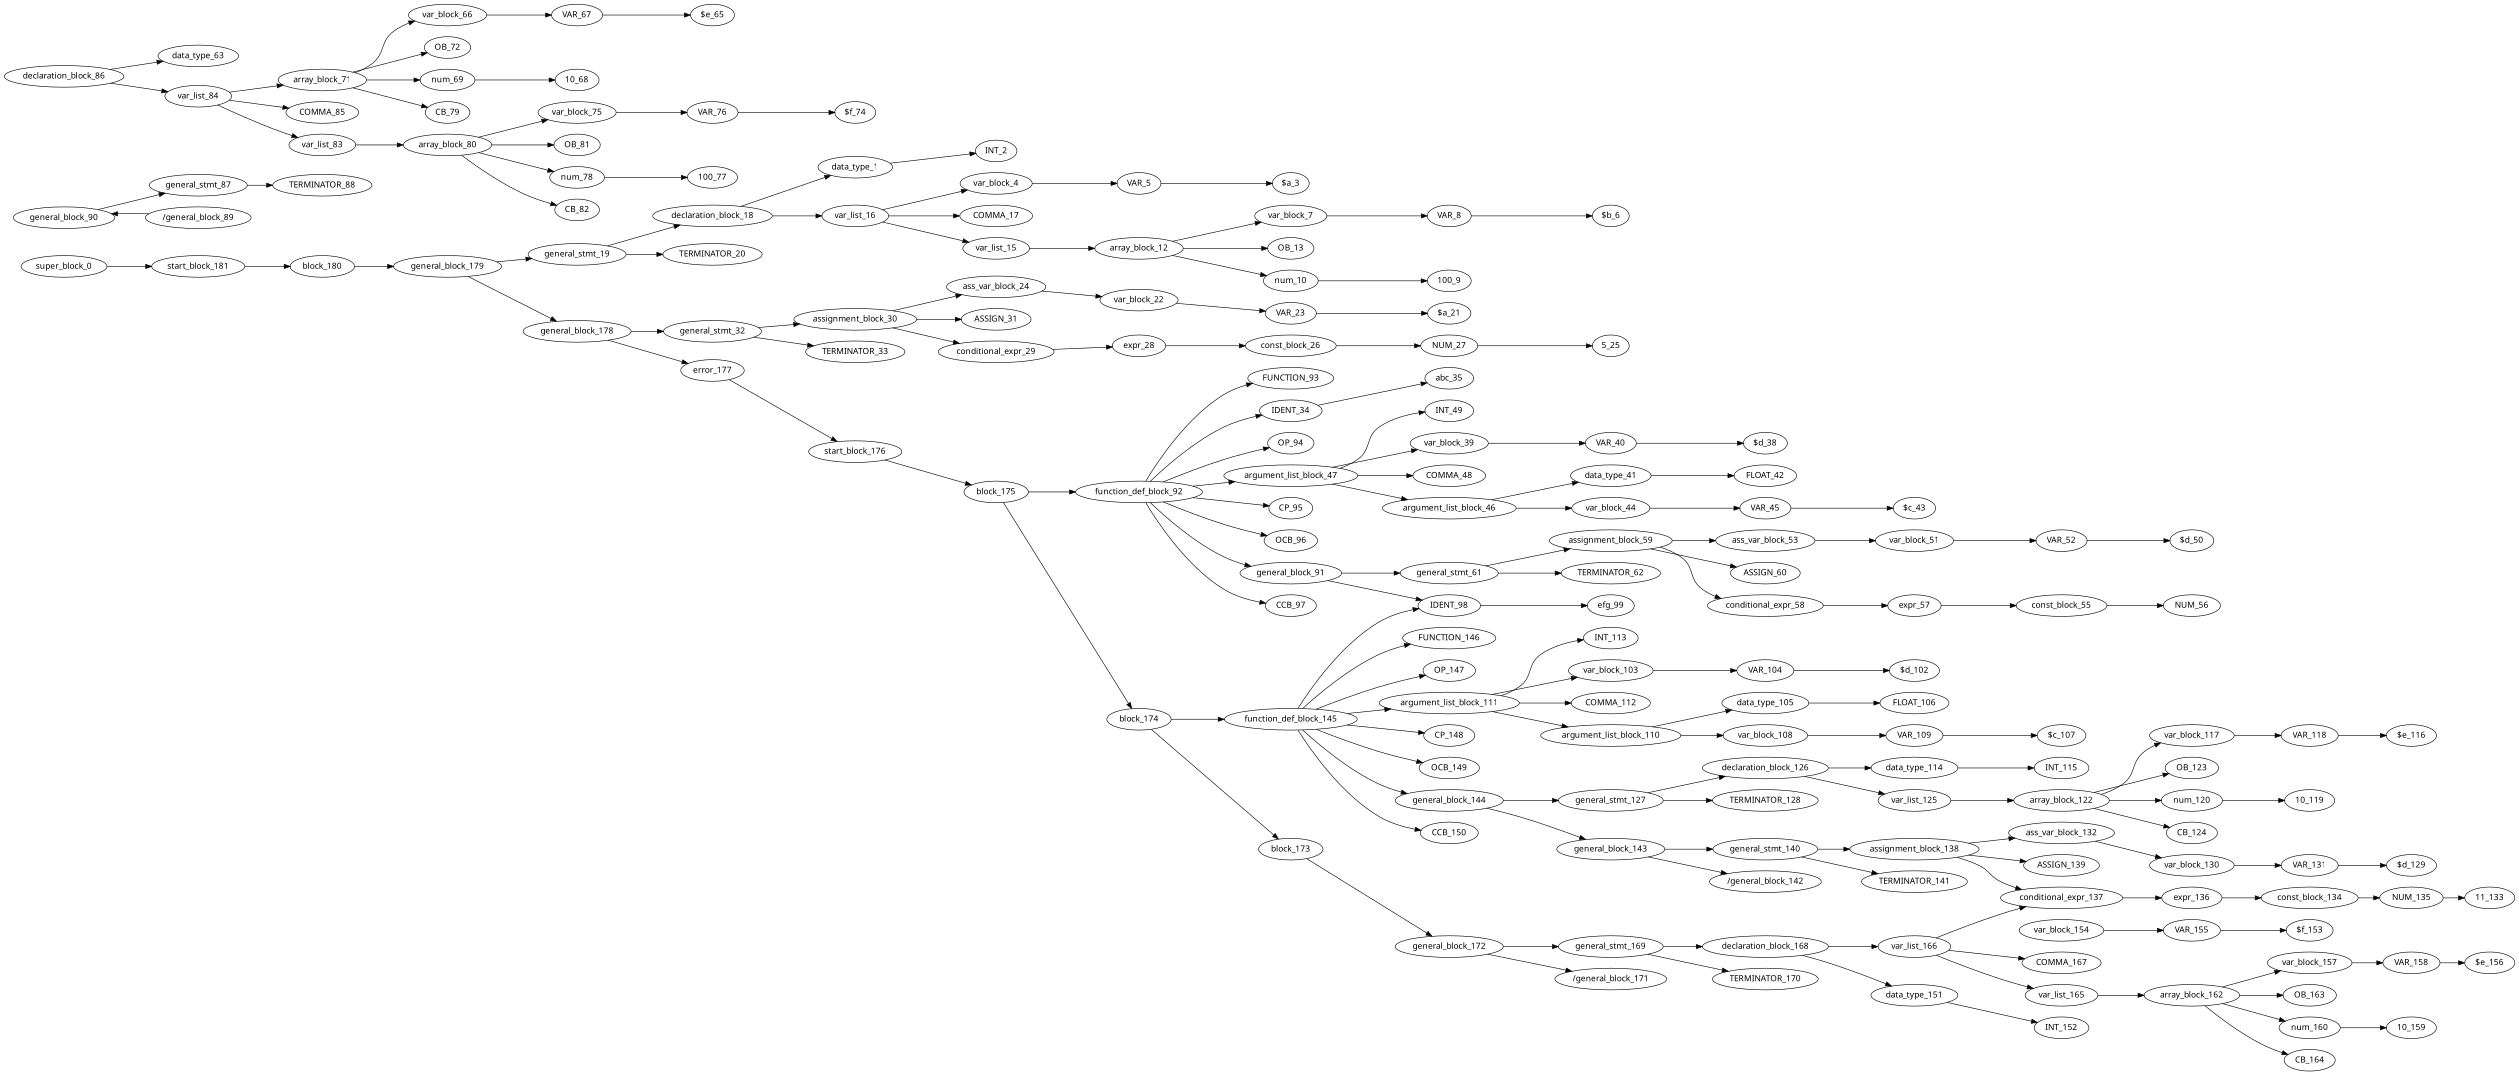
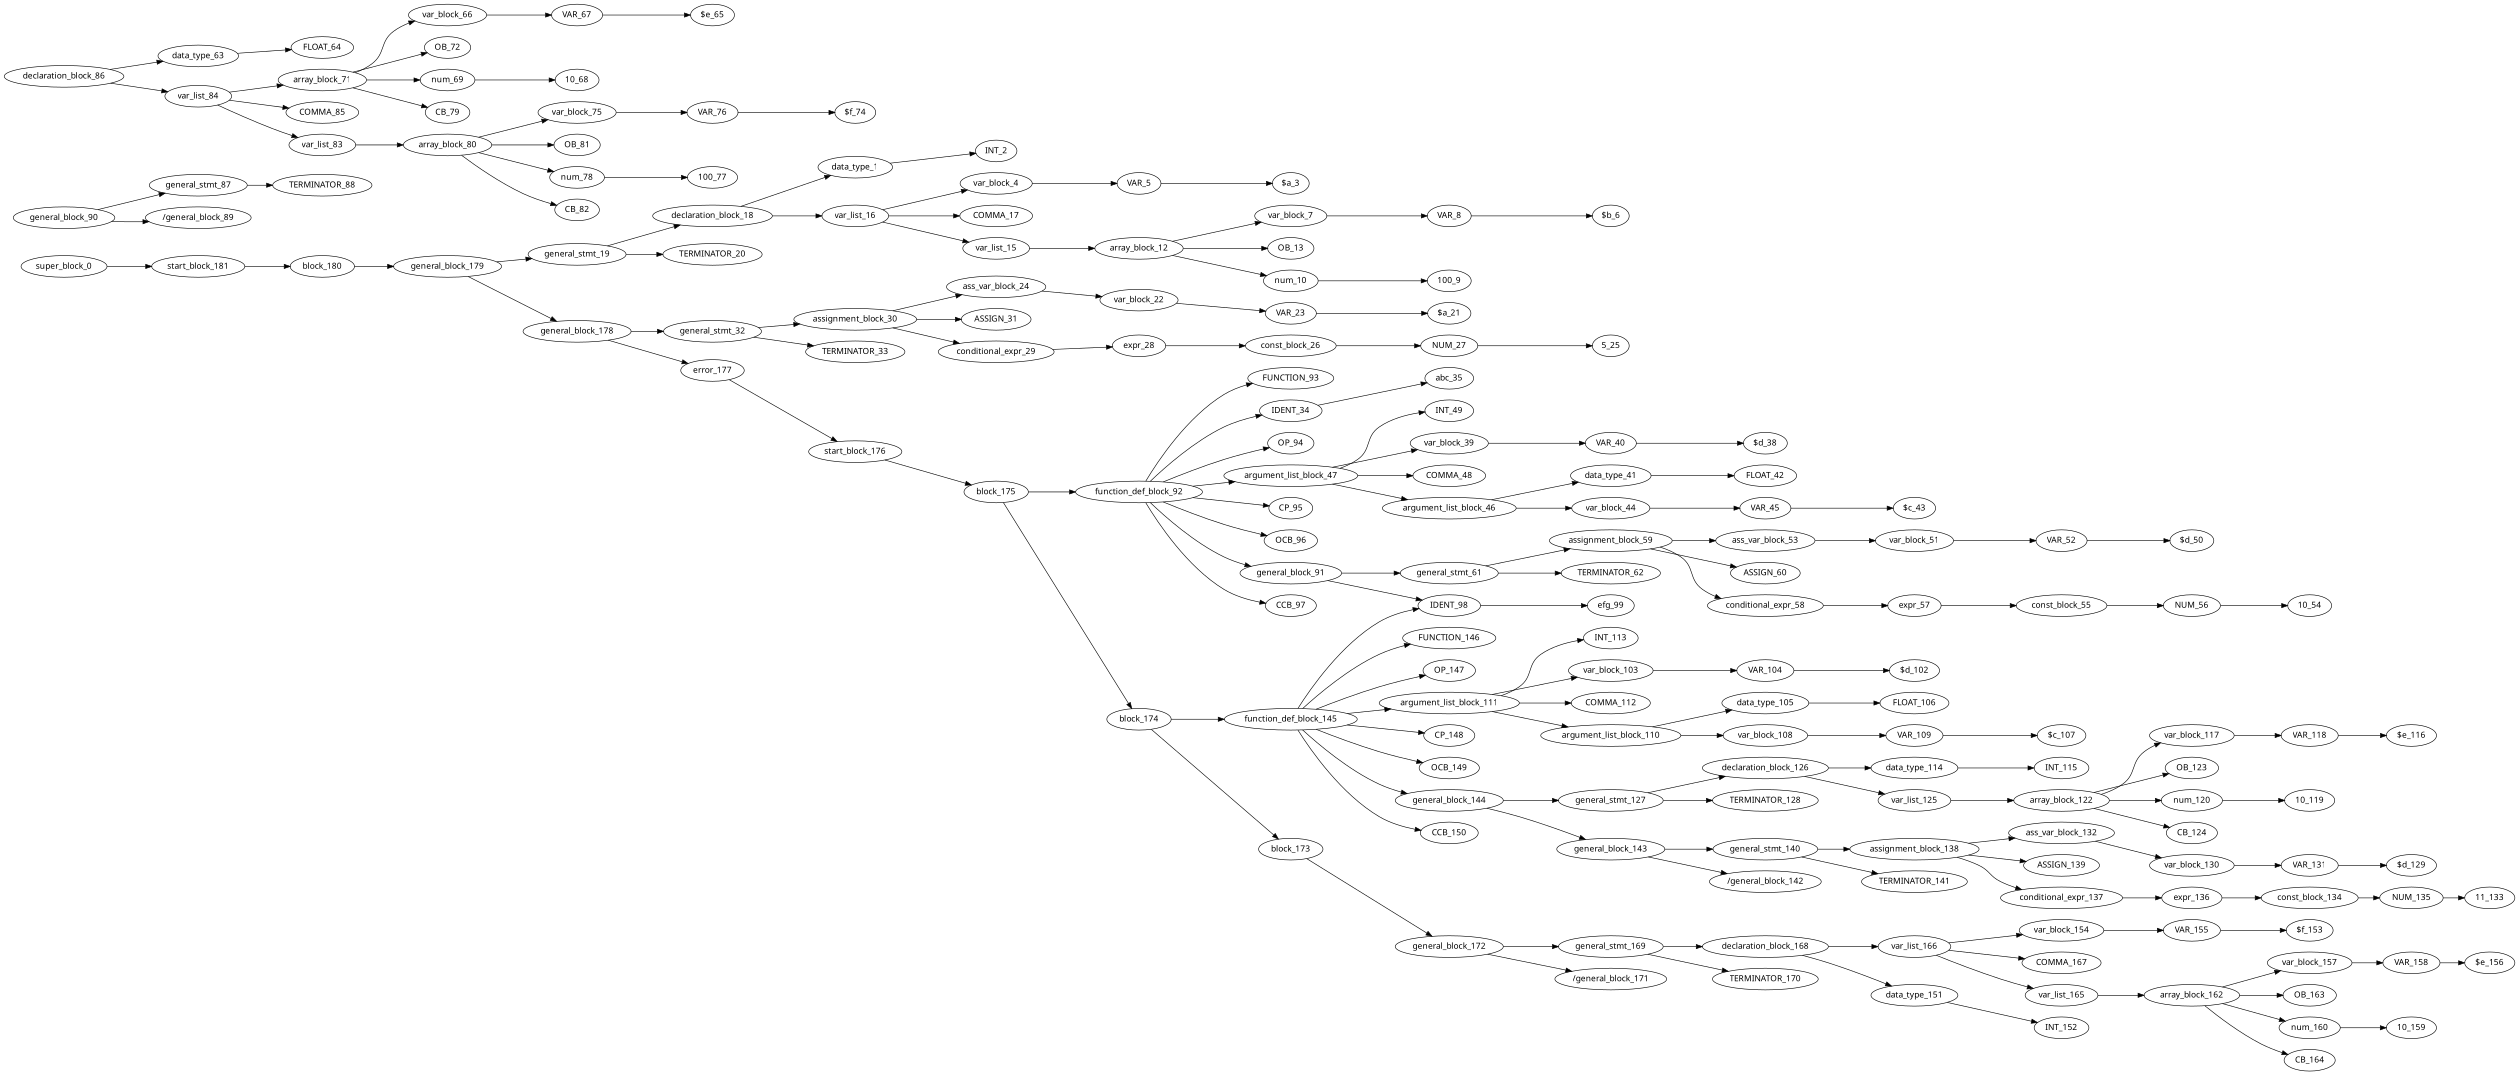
none -> (322, 48)
(133, 214) -> (127, 222)
none -> (2310, 606)
(1978, 922) -> (1983, 939)
